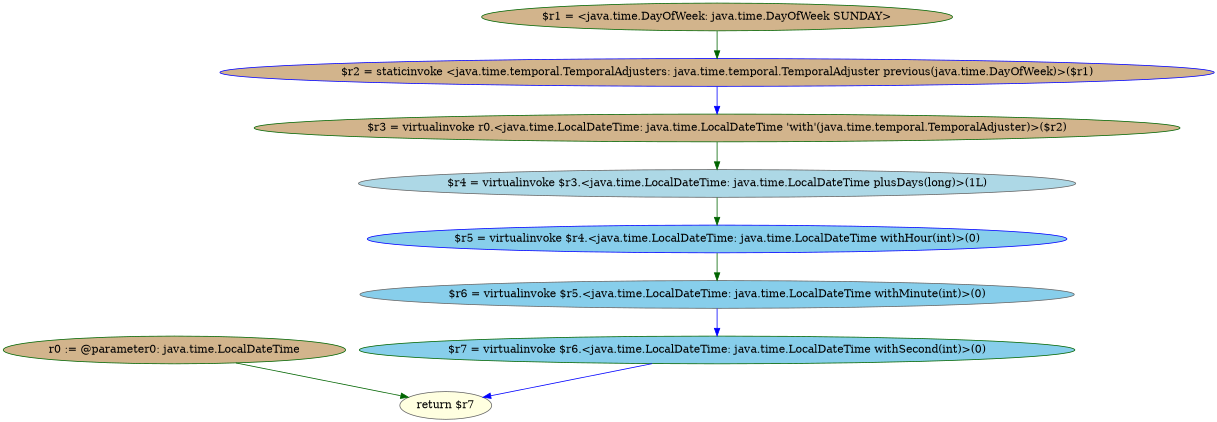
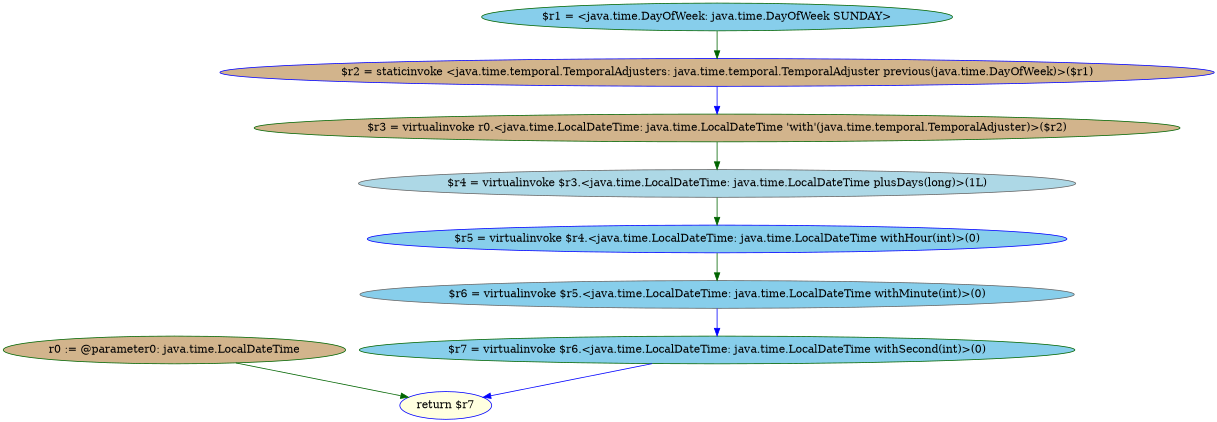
(717, 17) -> (717, 17)
(446, 405) -> (446, 405)
